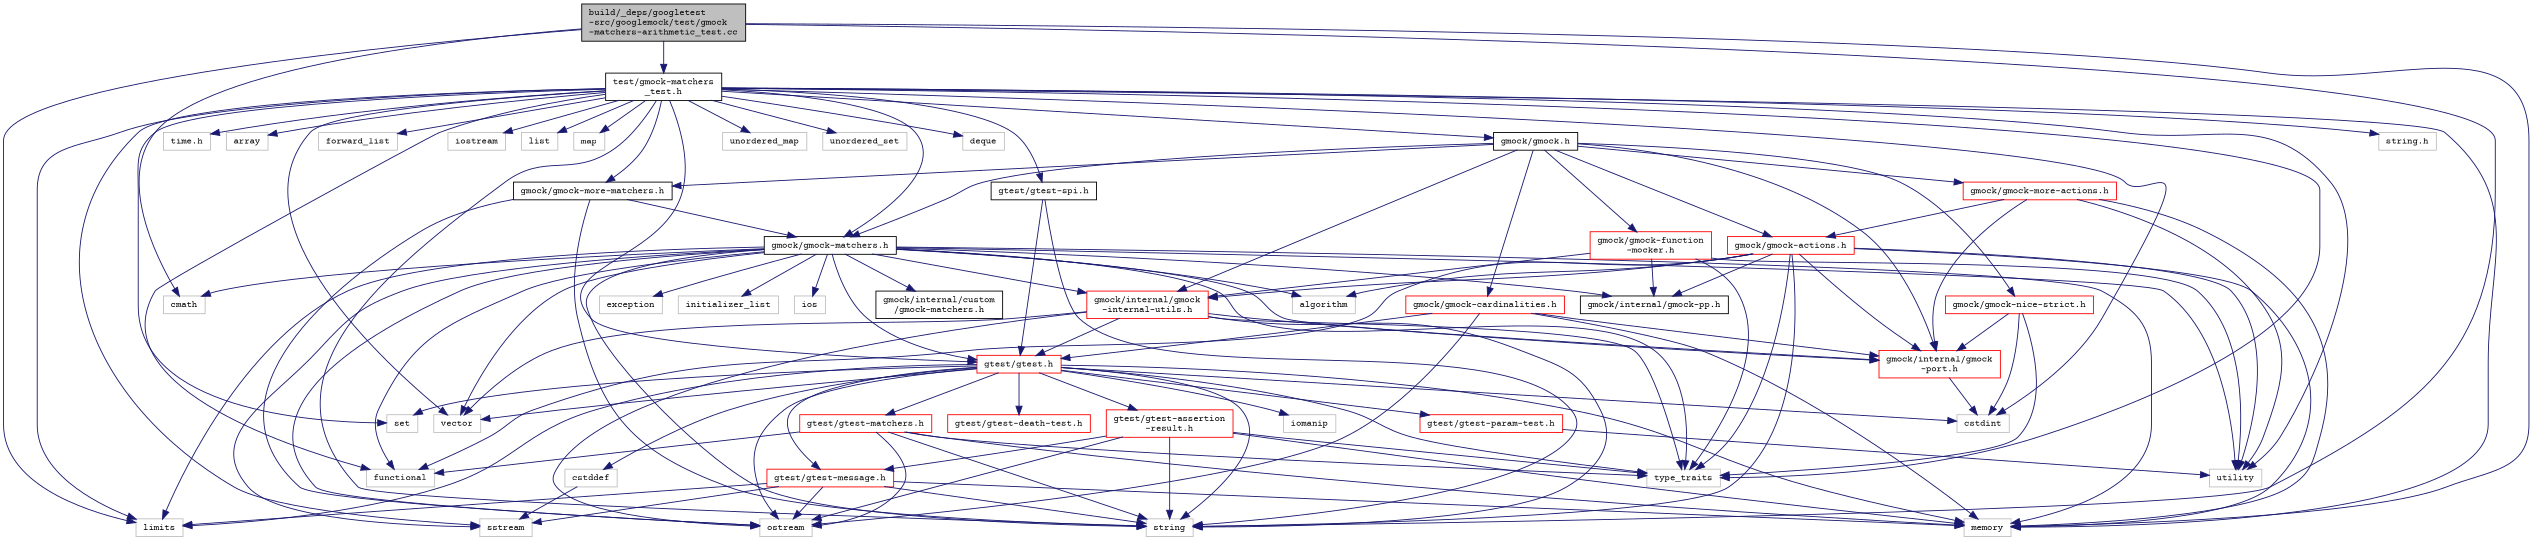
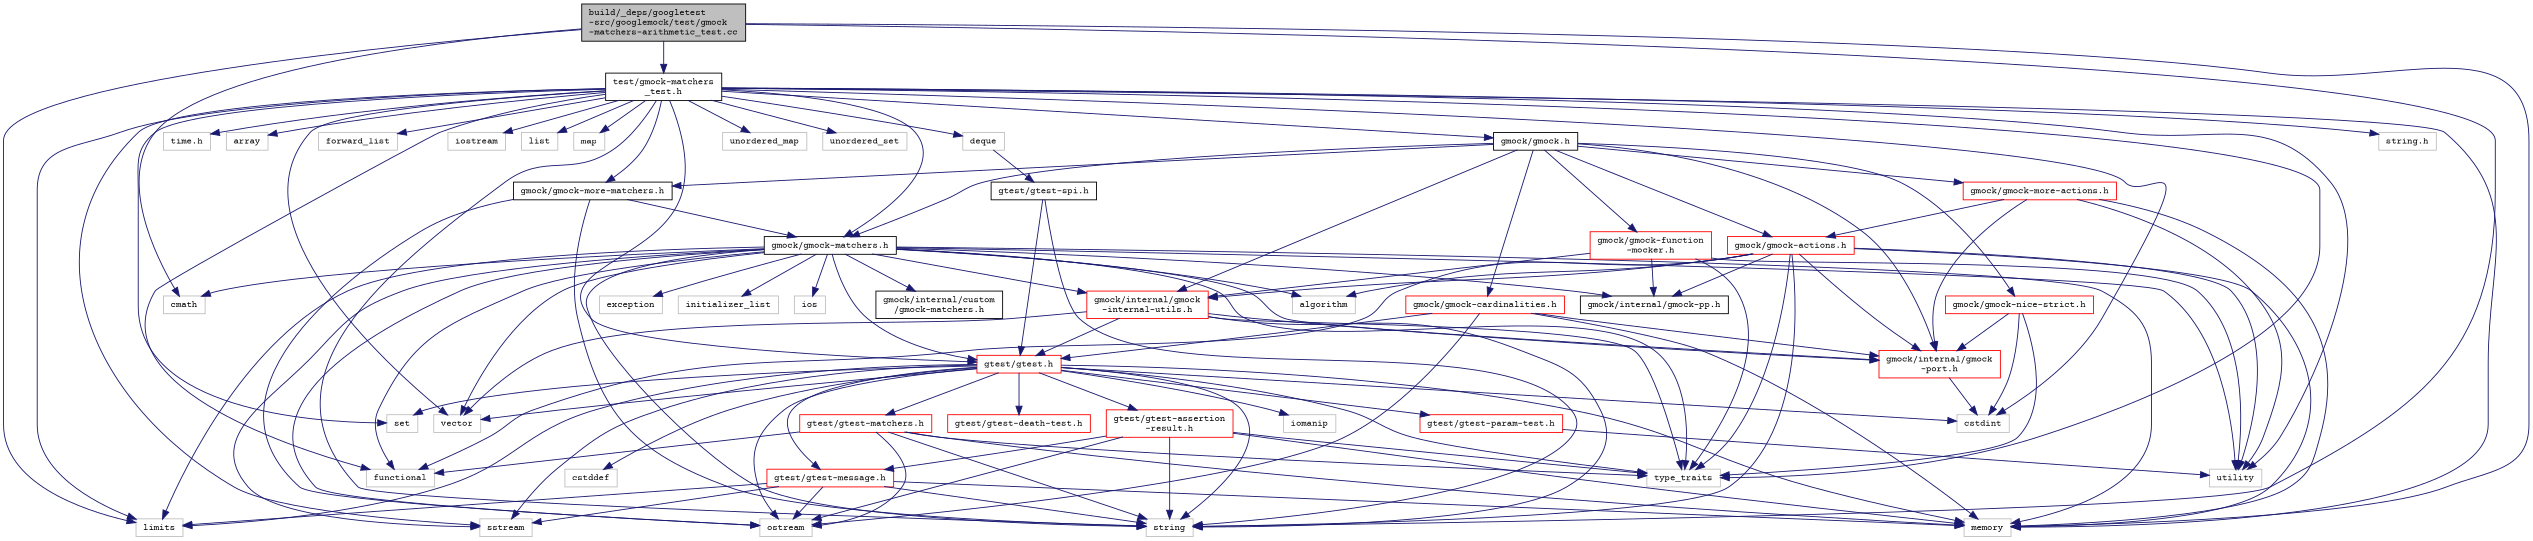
(954, 111) -> (1010, 163)
(630, 414) -> none
(553, 501) -> (778, 382)
